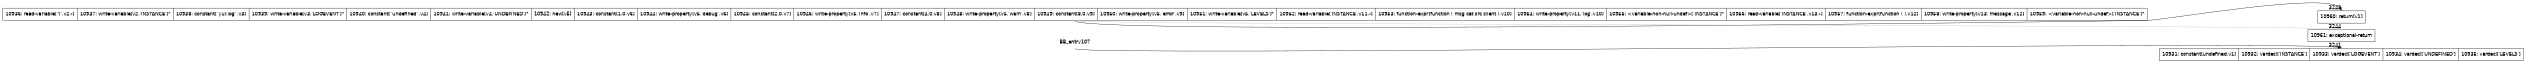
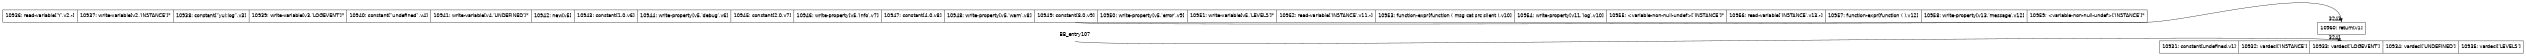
(2341, 36) -> none
